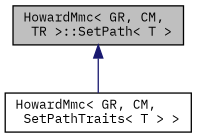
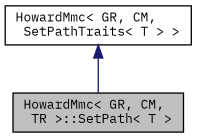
(98, 76) -> (98, 76)
